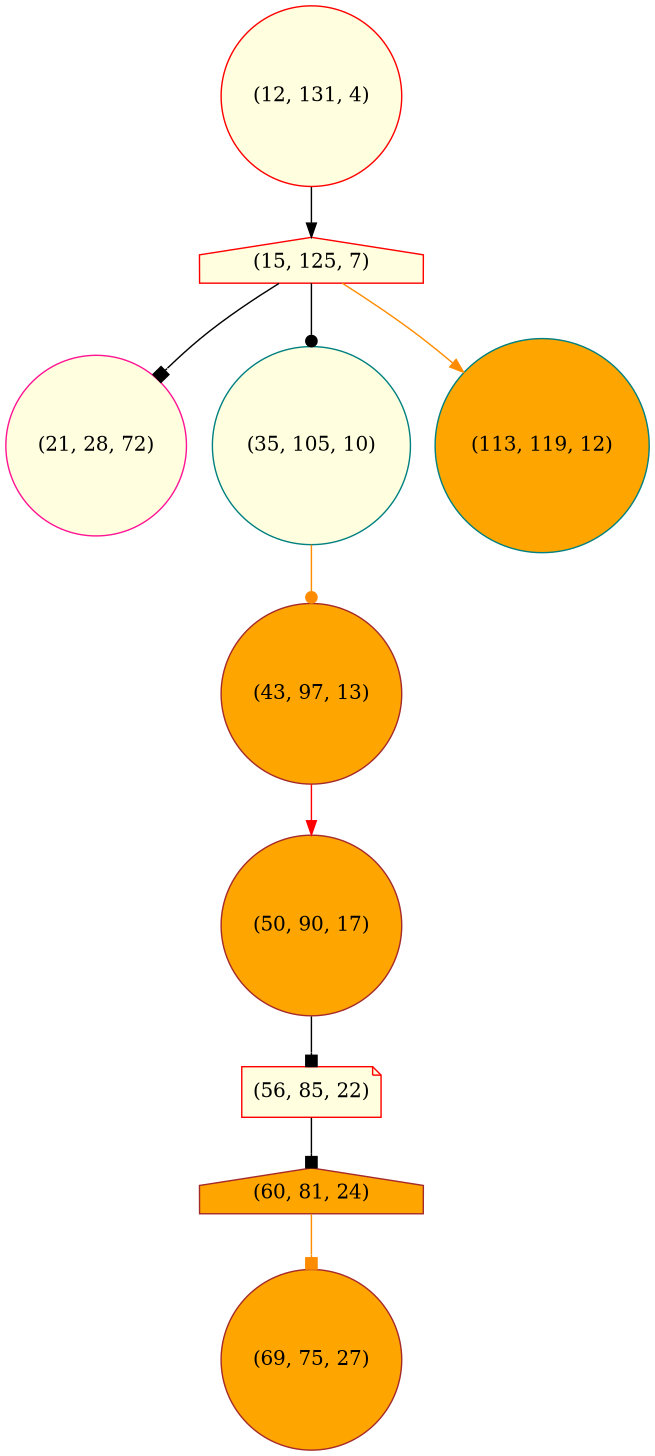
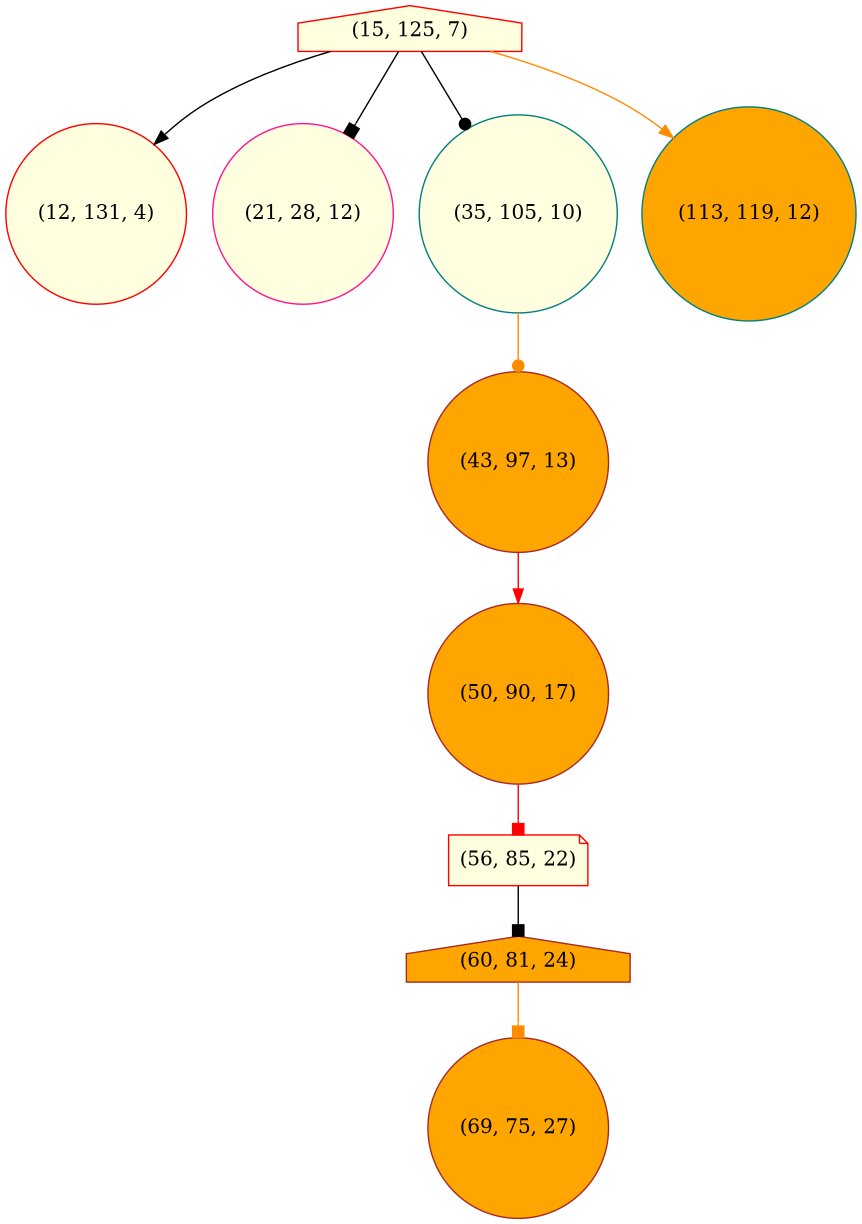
(311, 205) -> (243, 84)
(96, 446) -> (303, 214)
(311, 1034) -> (518, 803)
